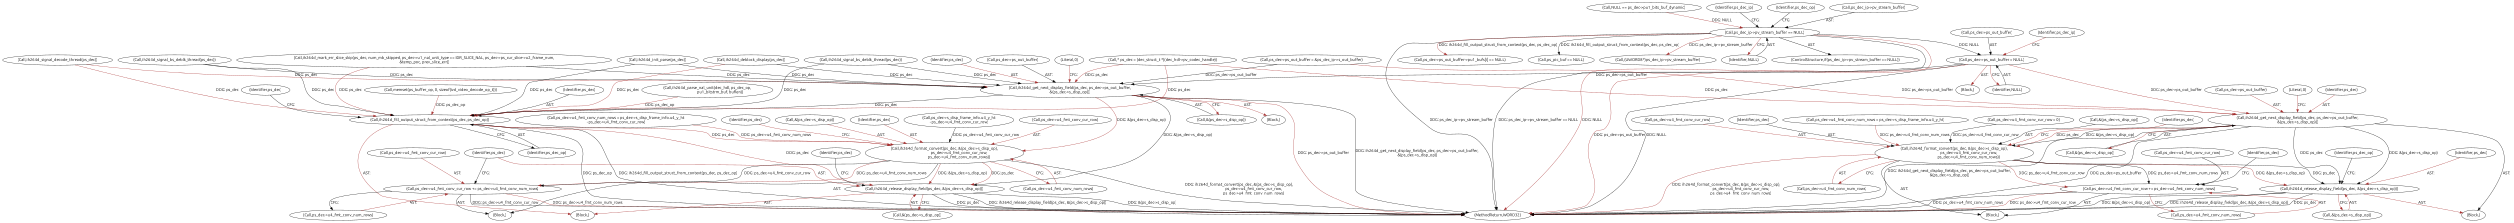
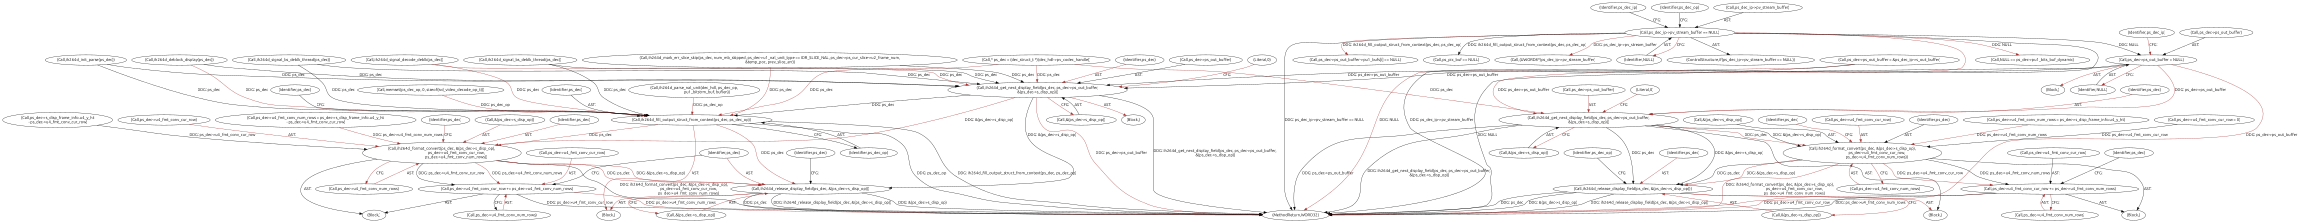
(1703, 20) -> (1876, 36)
(58, 60) -> (405, 60)
(441, 90) -> (431, 90)
